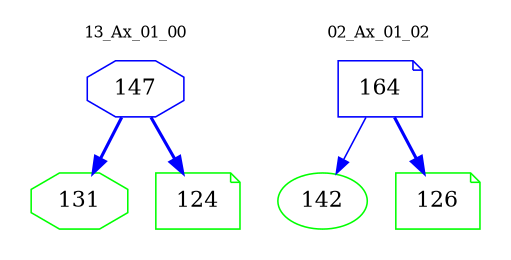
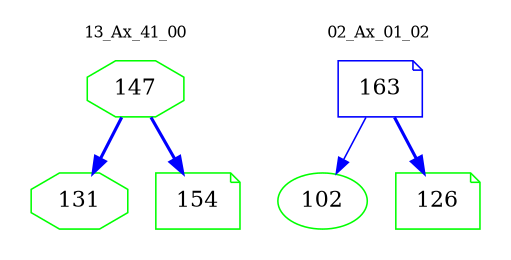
(136, 34) -> (136, 34)
(136, 89) -> (136, 89)
(380, 89) -> (380, 89)
(198, 201) -> (198, 201)
(323, 201) -> (323, 201)
